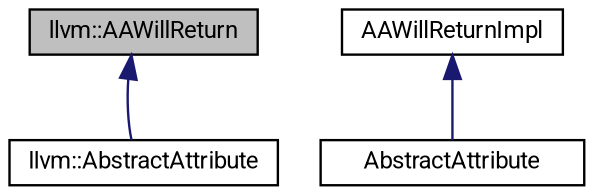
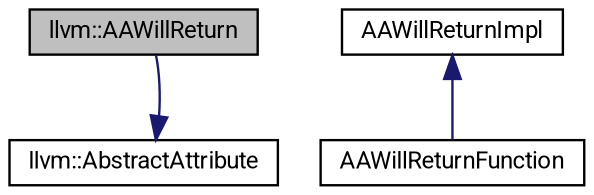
(128, 110) -> (159, 86)
(452, 163) -> (452, 163)
